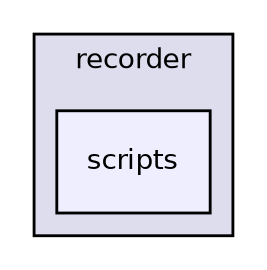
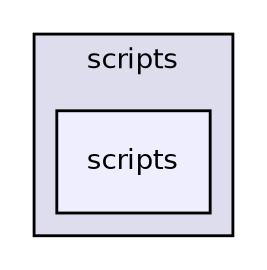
(133, 61) -> (133, 61)
